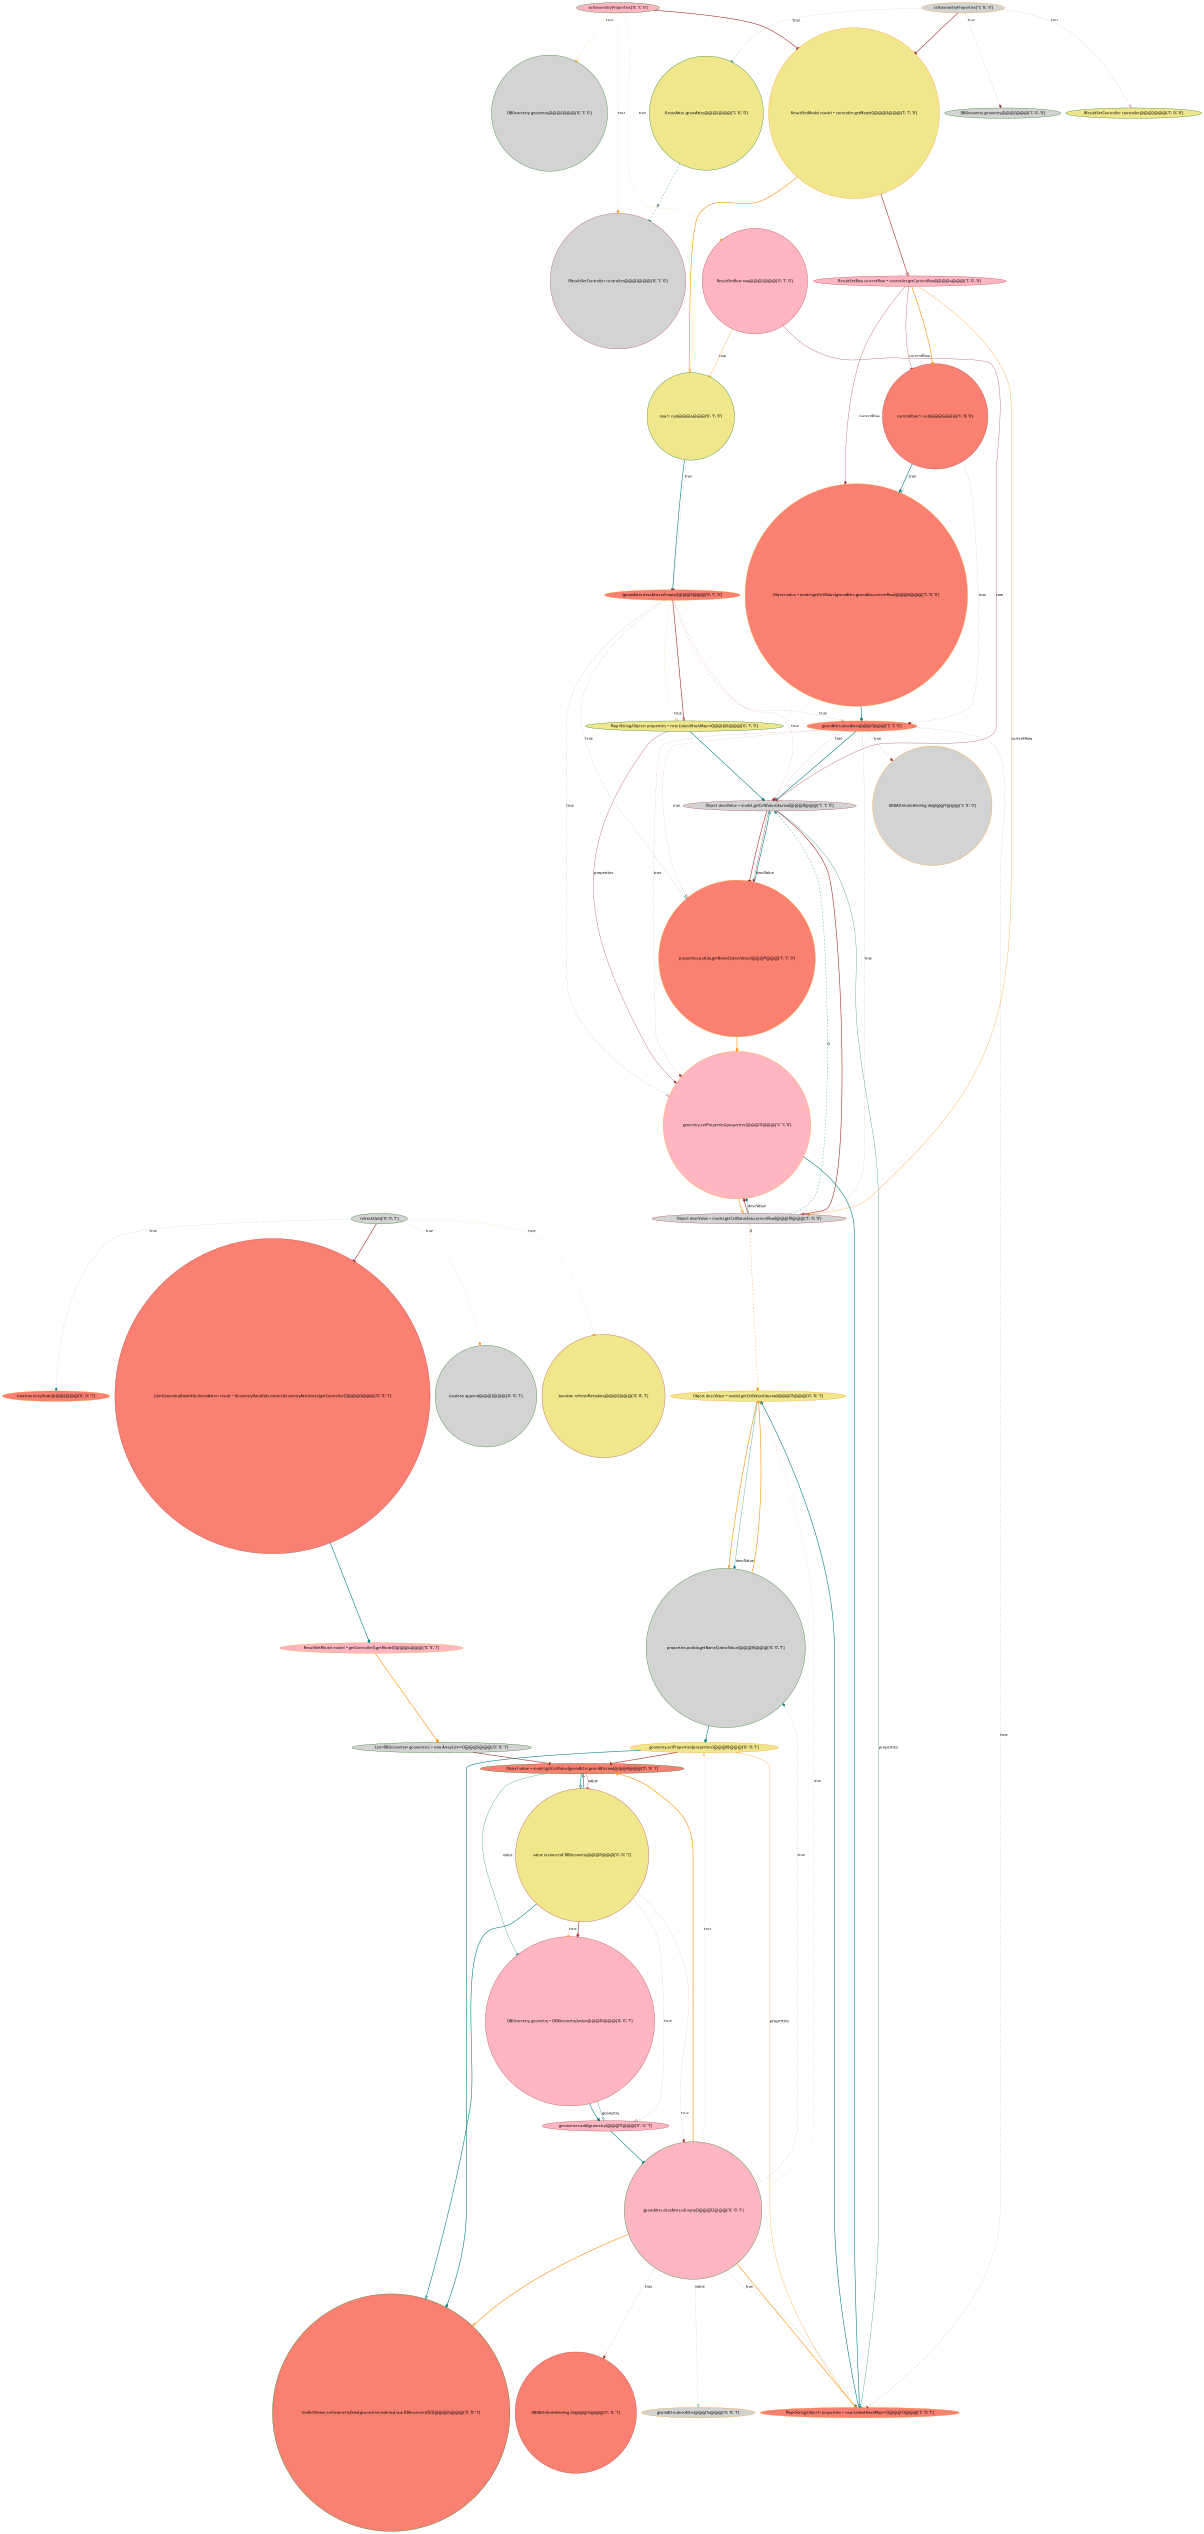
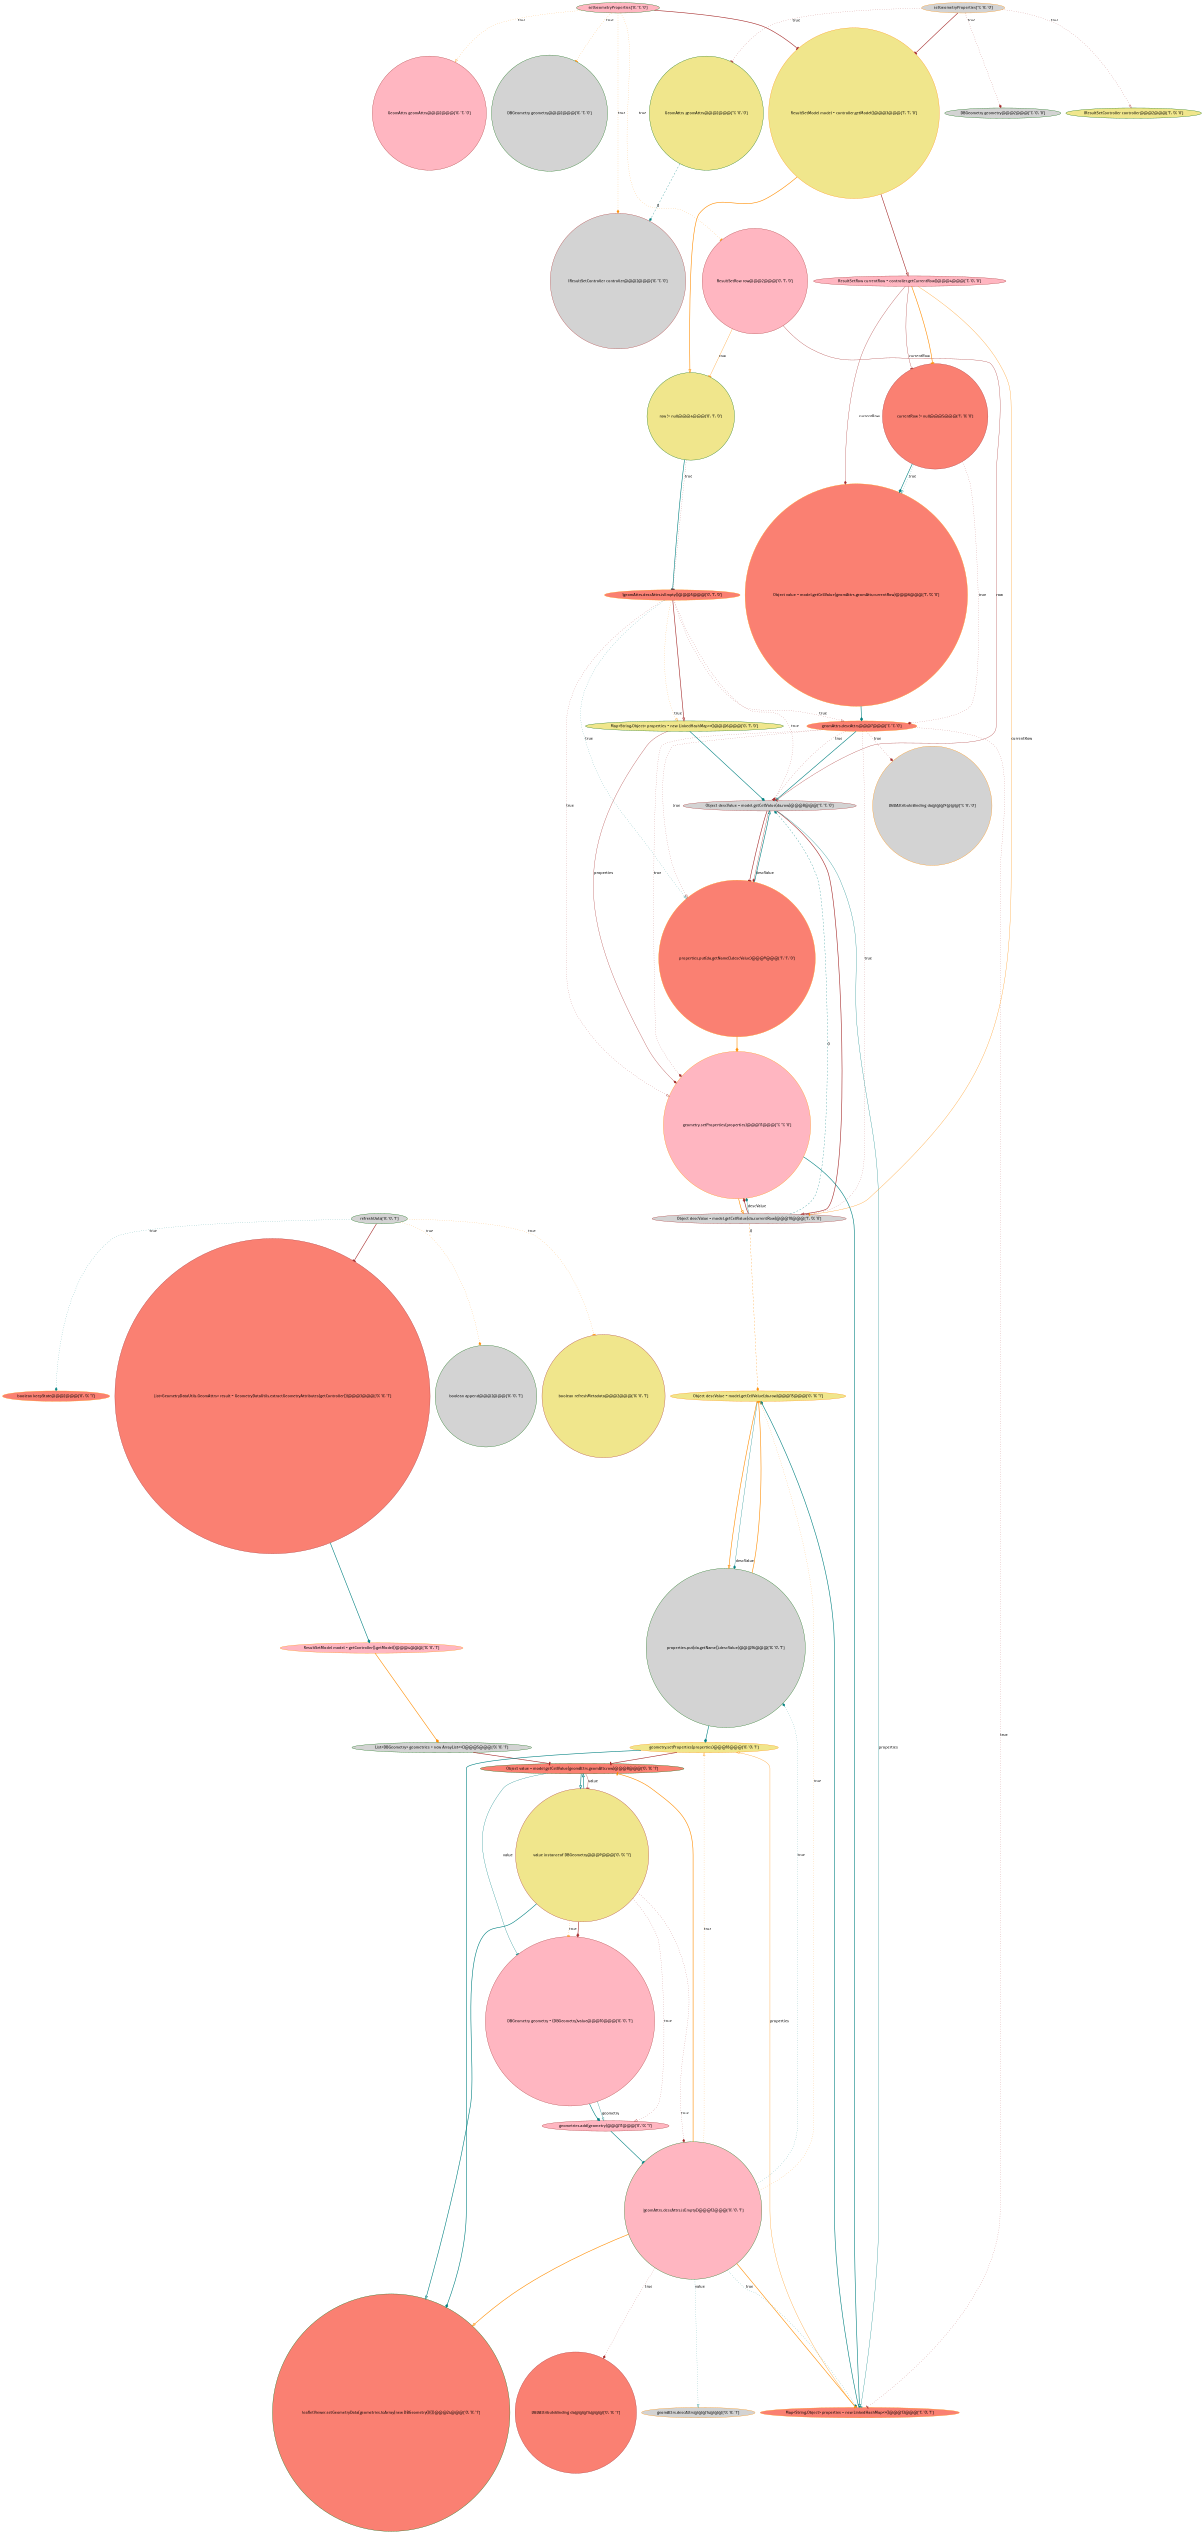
(819, 14) -> (819, 14)
none -> (429, 113)
(666, 191) -> (666, 191)
